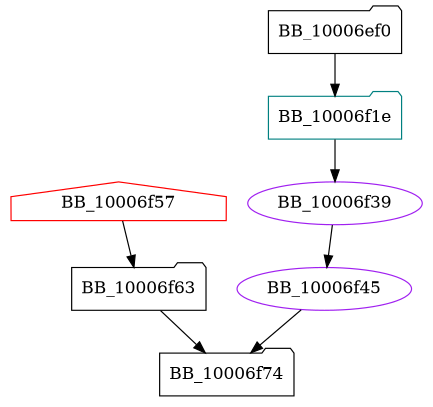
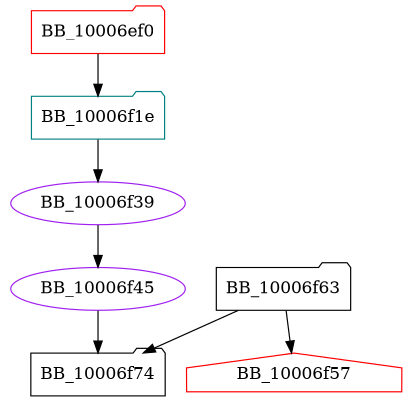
(335, 32) -> (98, 32)
(127, 238) -> (288, 326)
